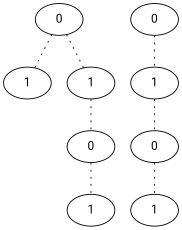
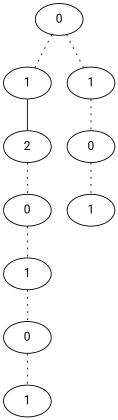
none -> (27, 147)
